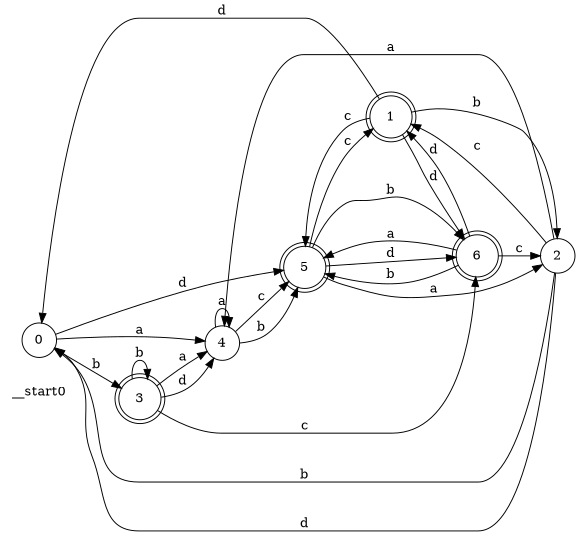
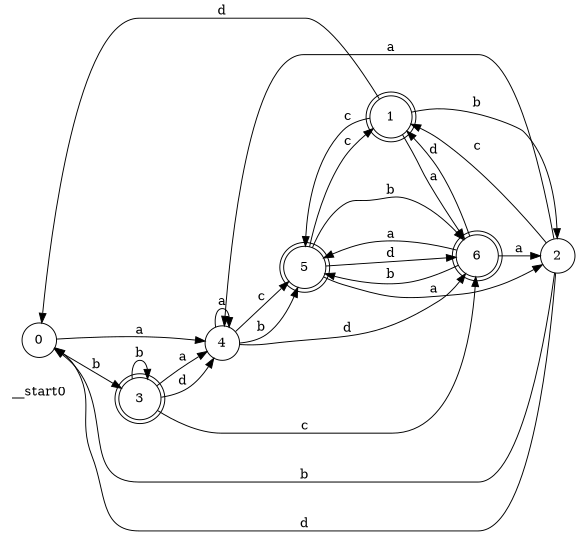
(434, 177) -> (434, 177)
(519, 249) -> (519, 249)
(163, 297) -> none
none -> (357, 335)
